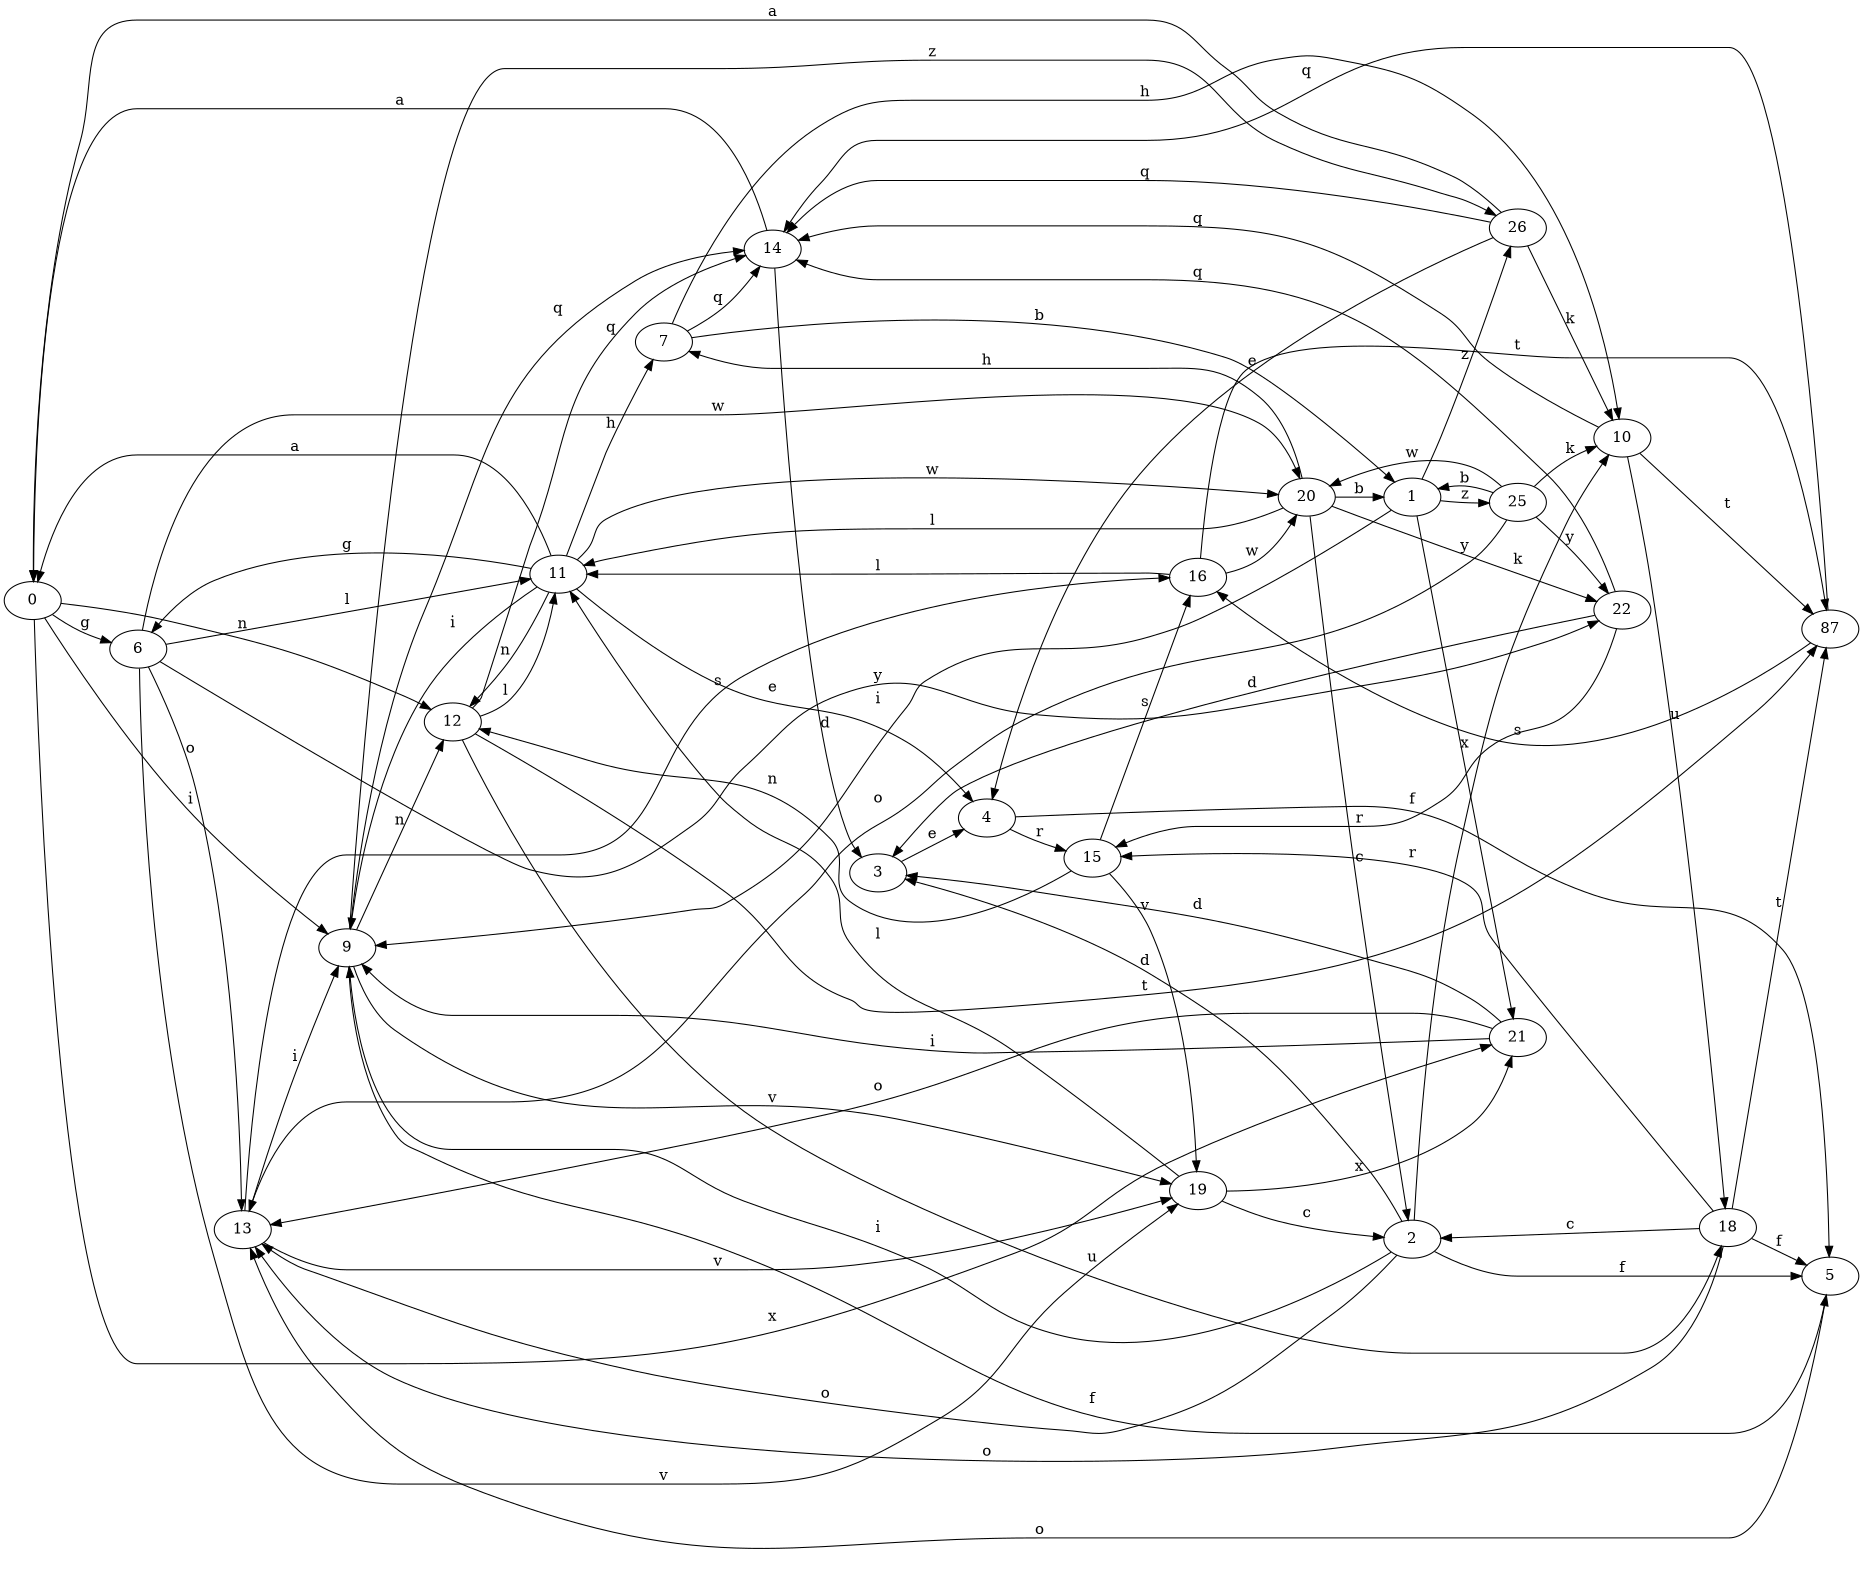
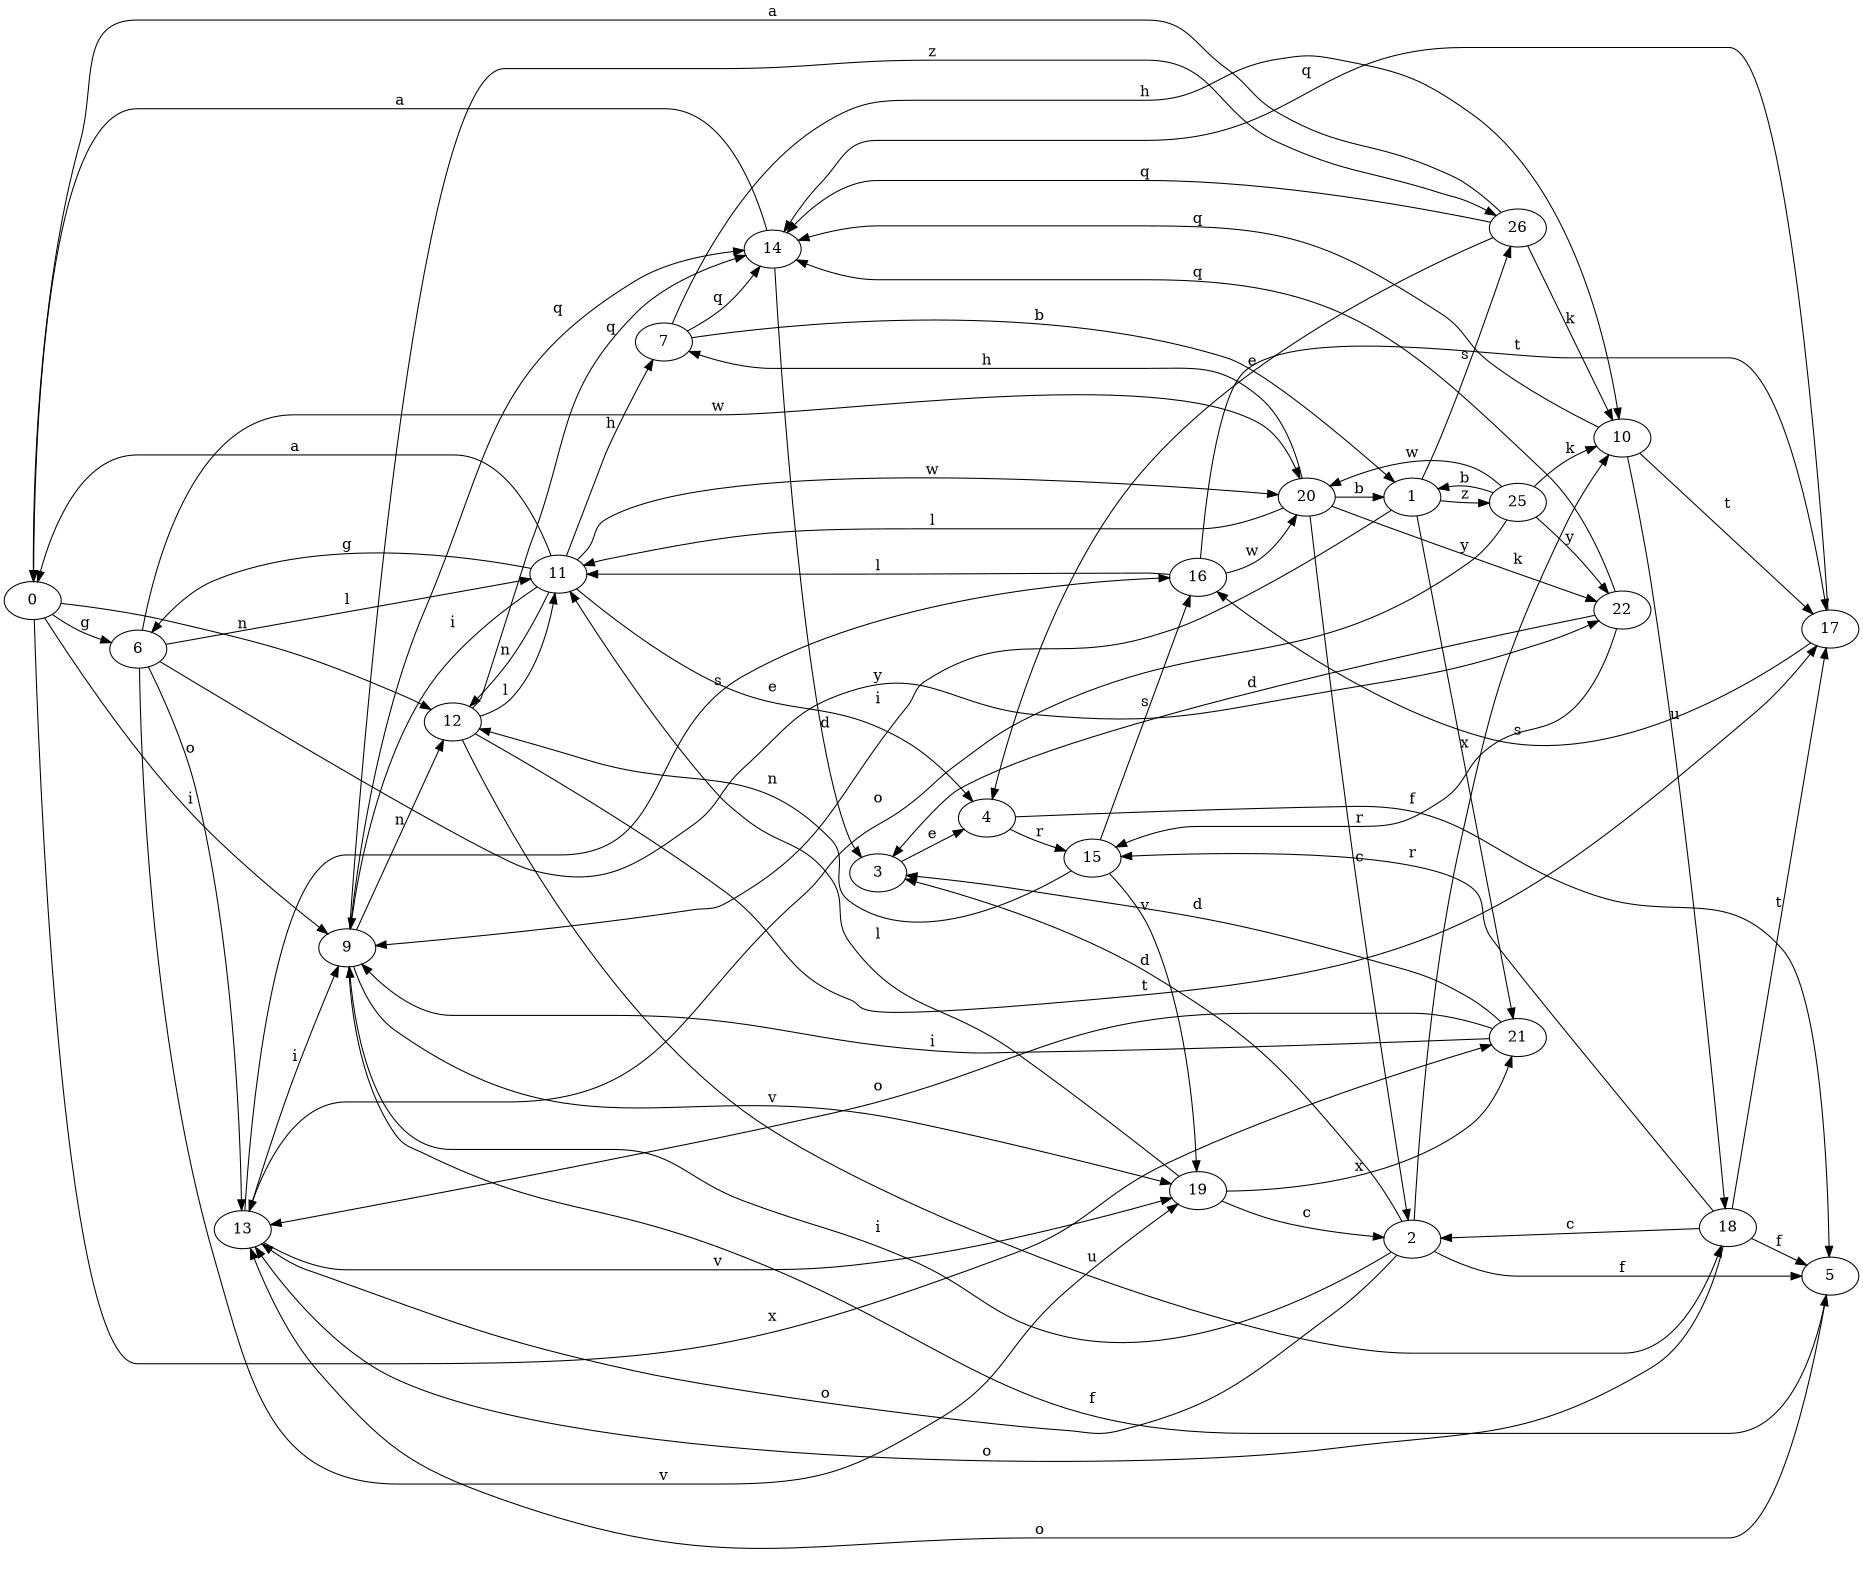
(1465, 355) -> (1465, 355)
(1830, 629) -> (1830, 629)
